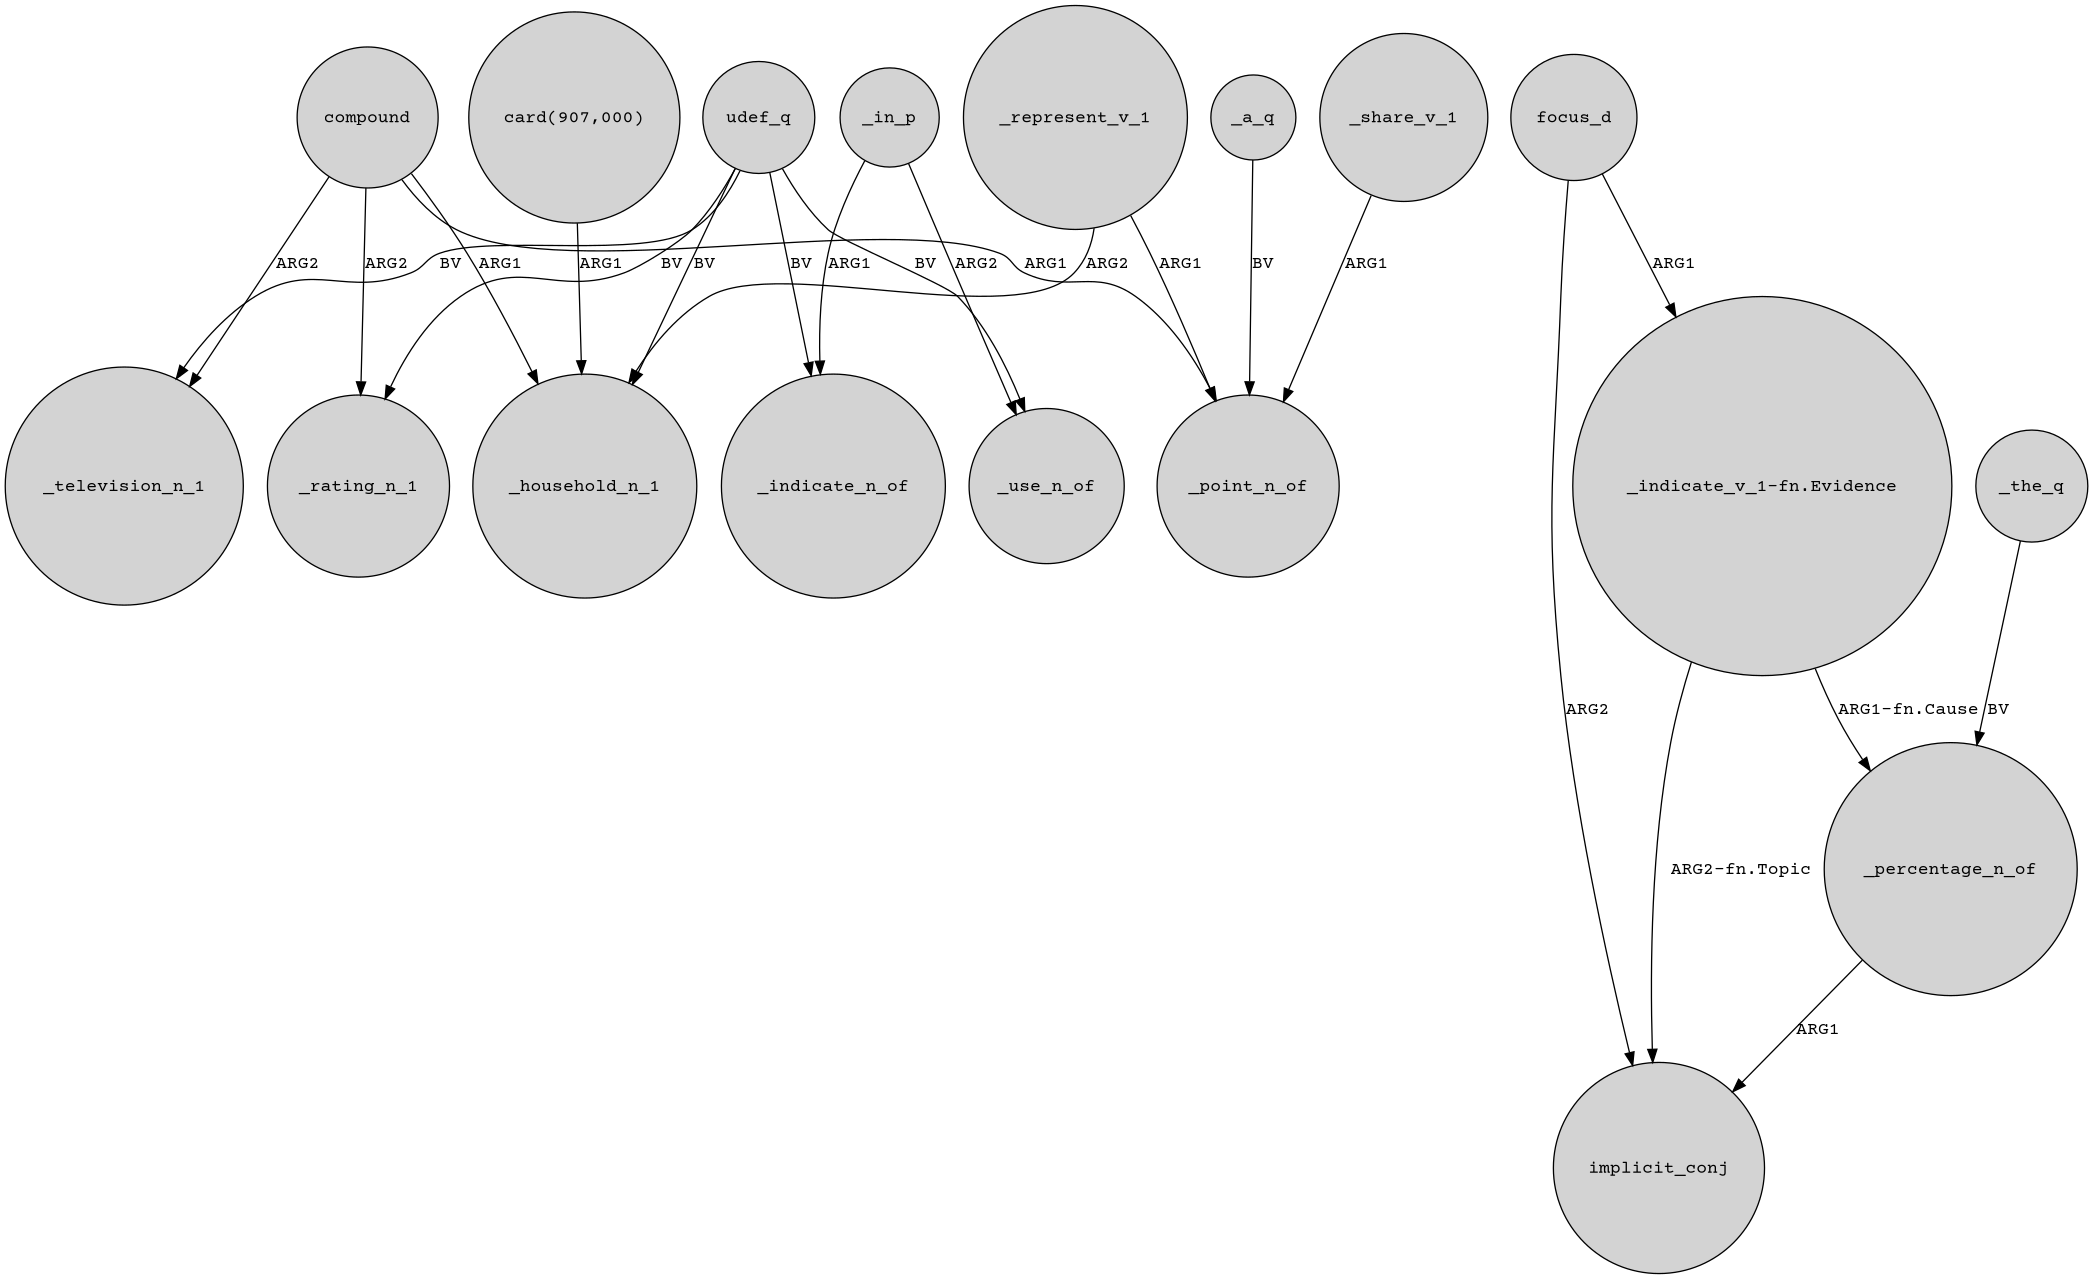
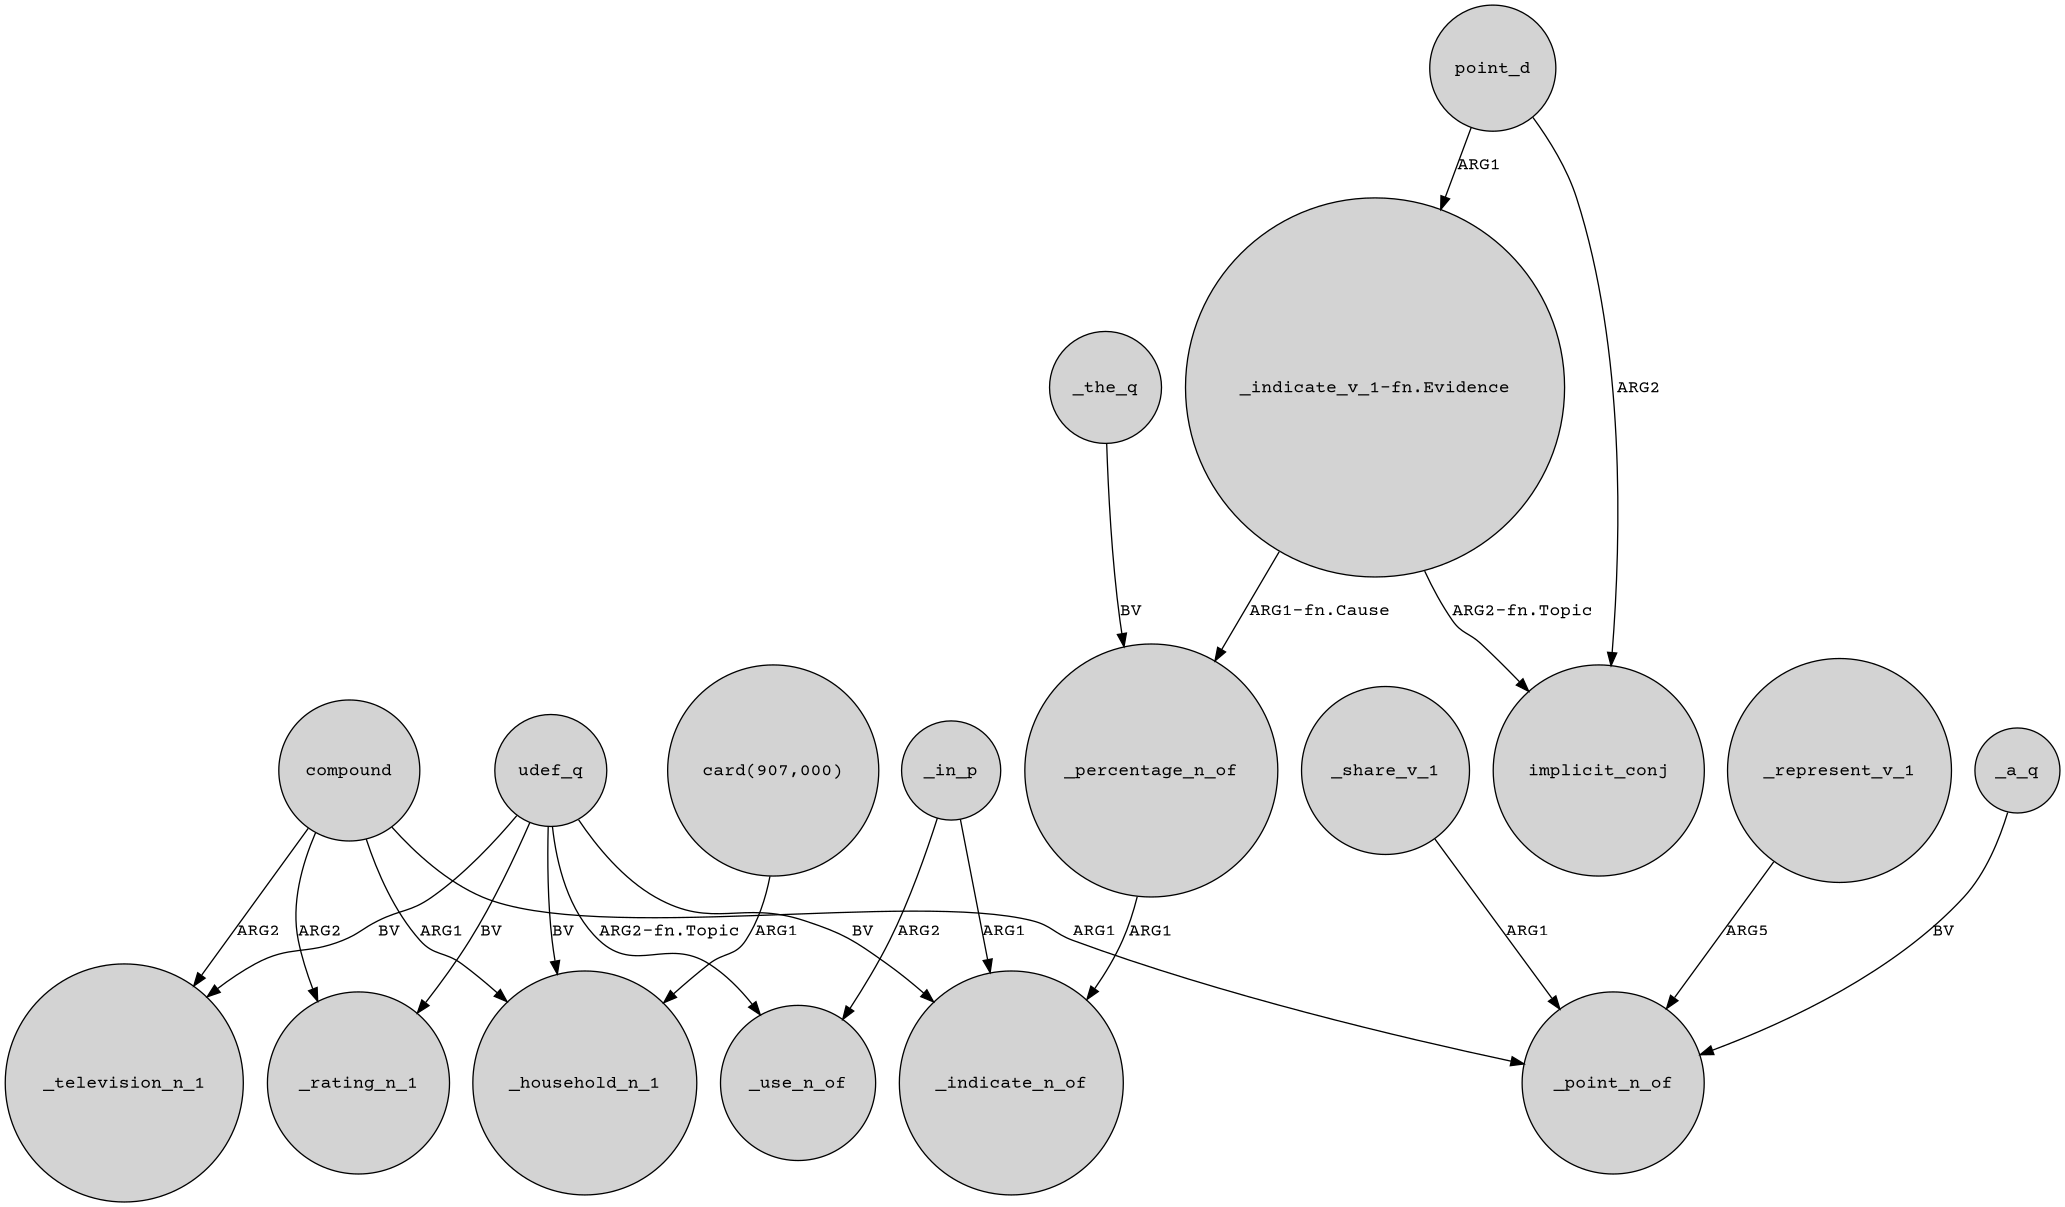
(1574, 117) -> (1493, 68)
(926, 263) -> (670, 931)
(1181, 263) -> (1748, 931)
(865, 289) -> none
(1802, 1021) -> (1121, 945)
